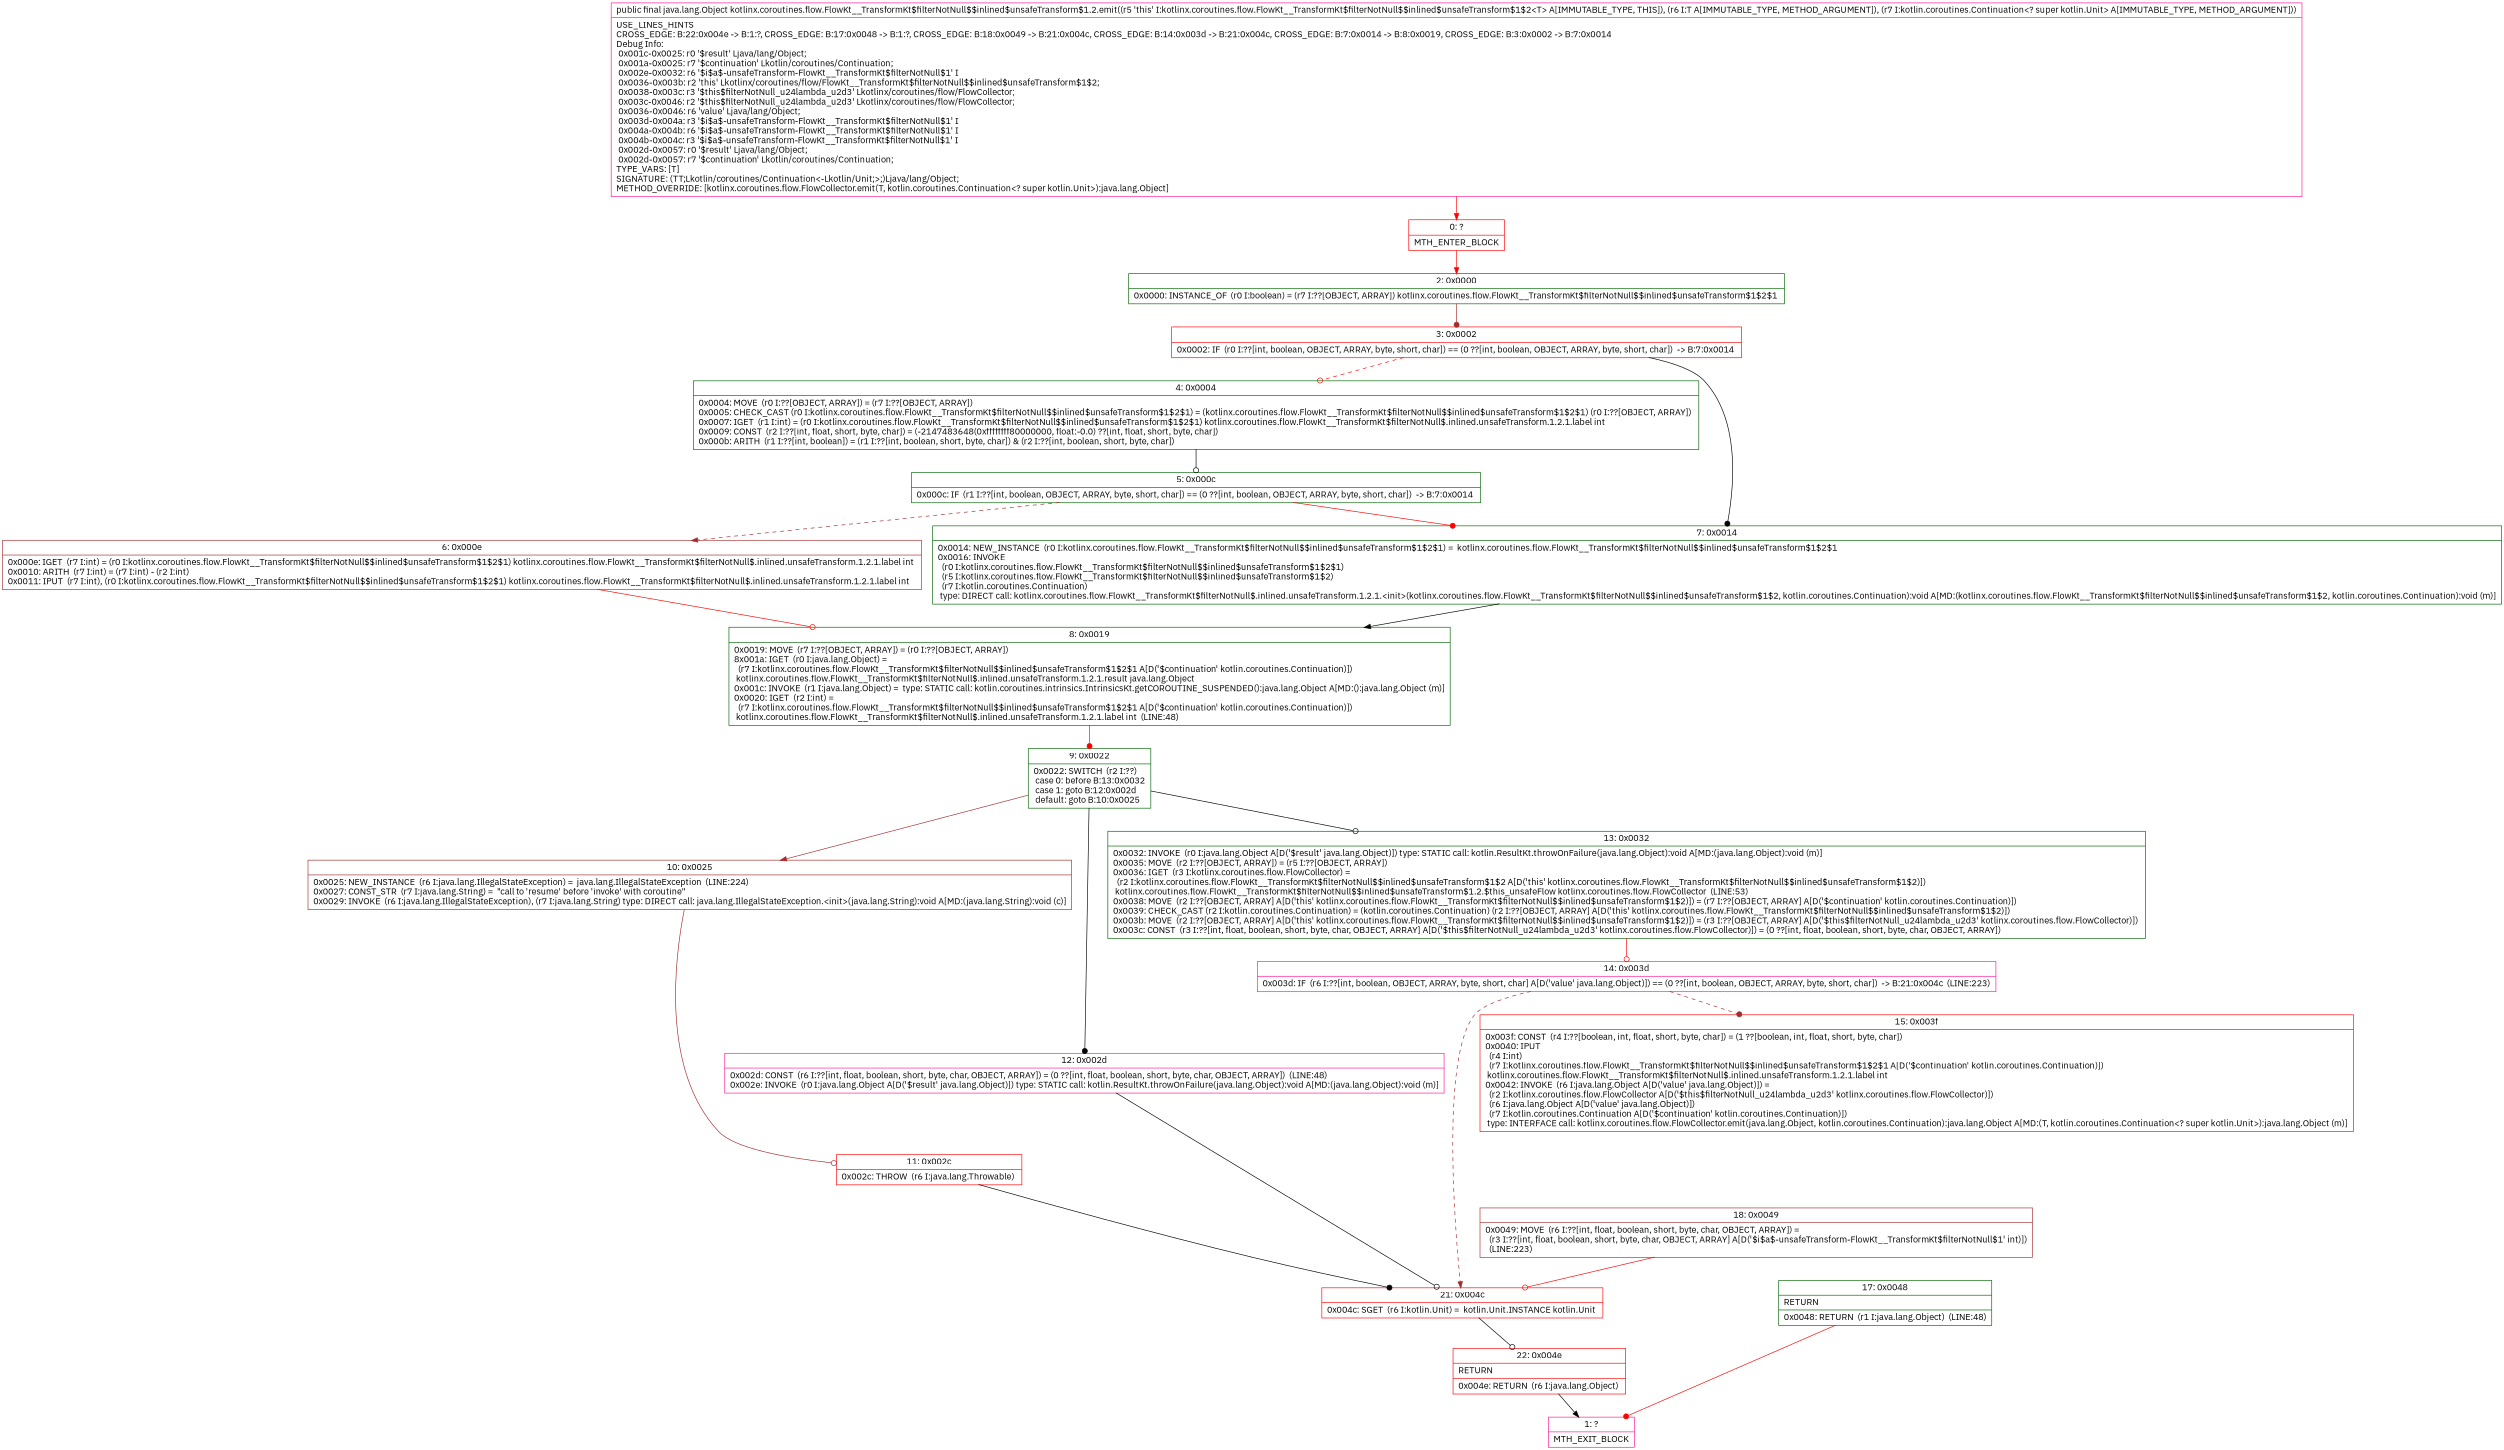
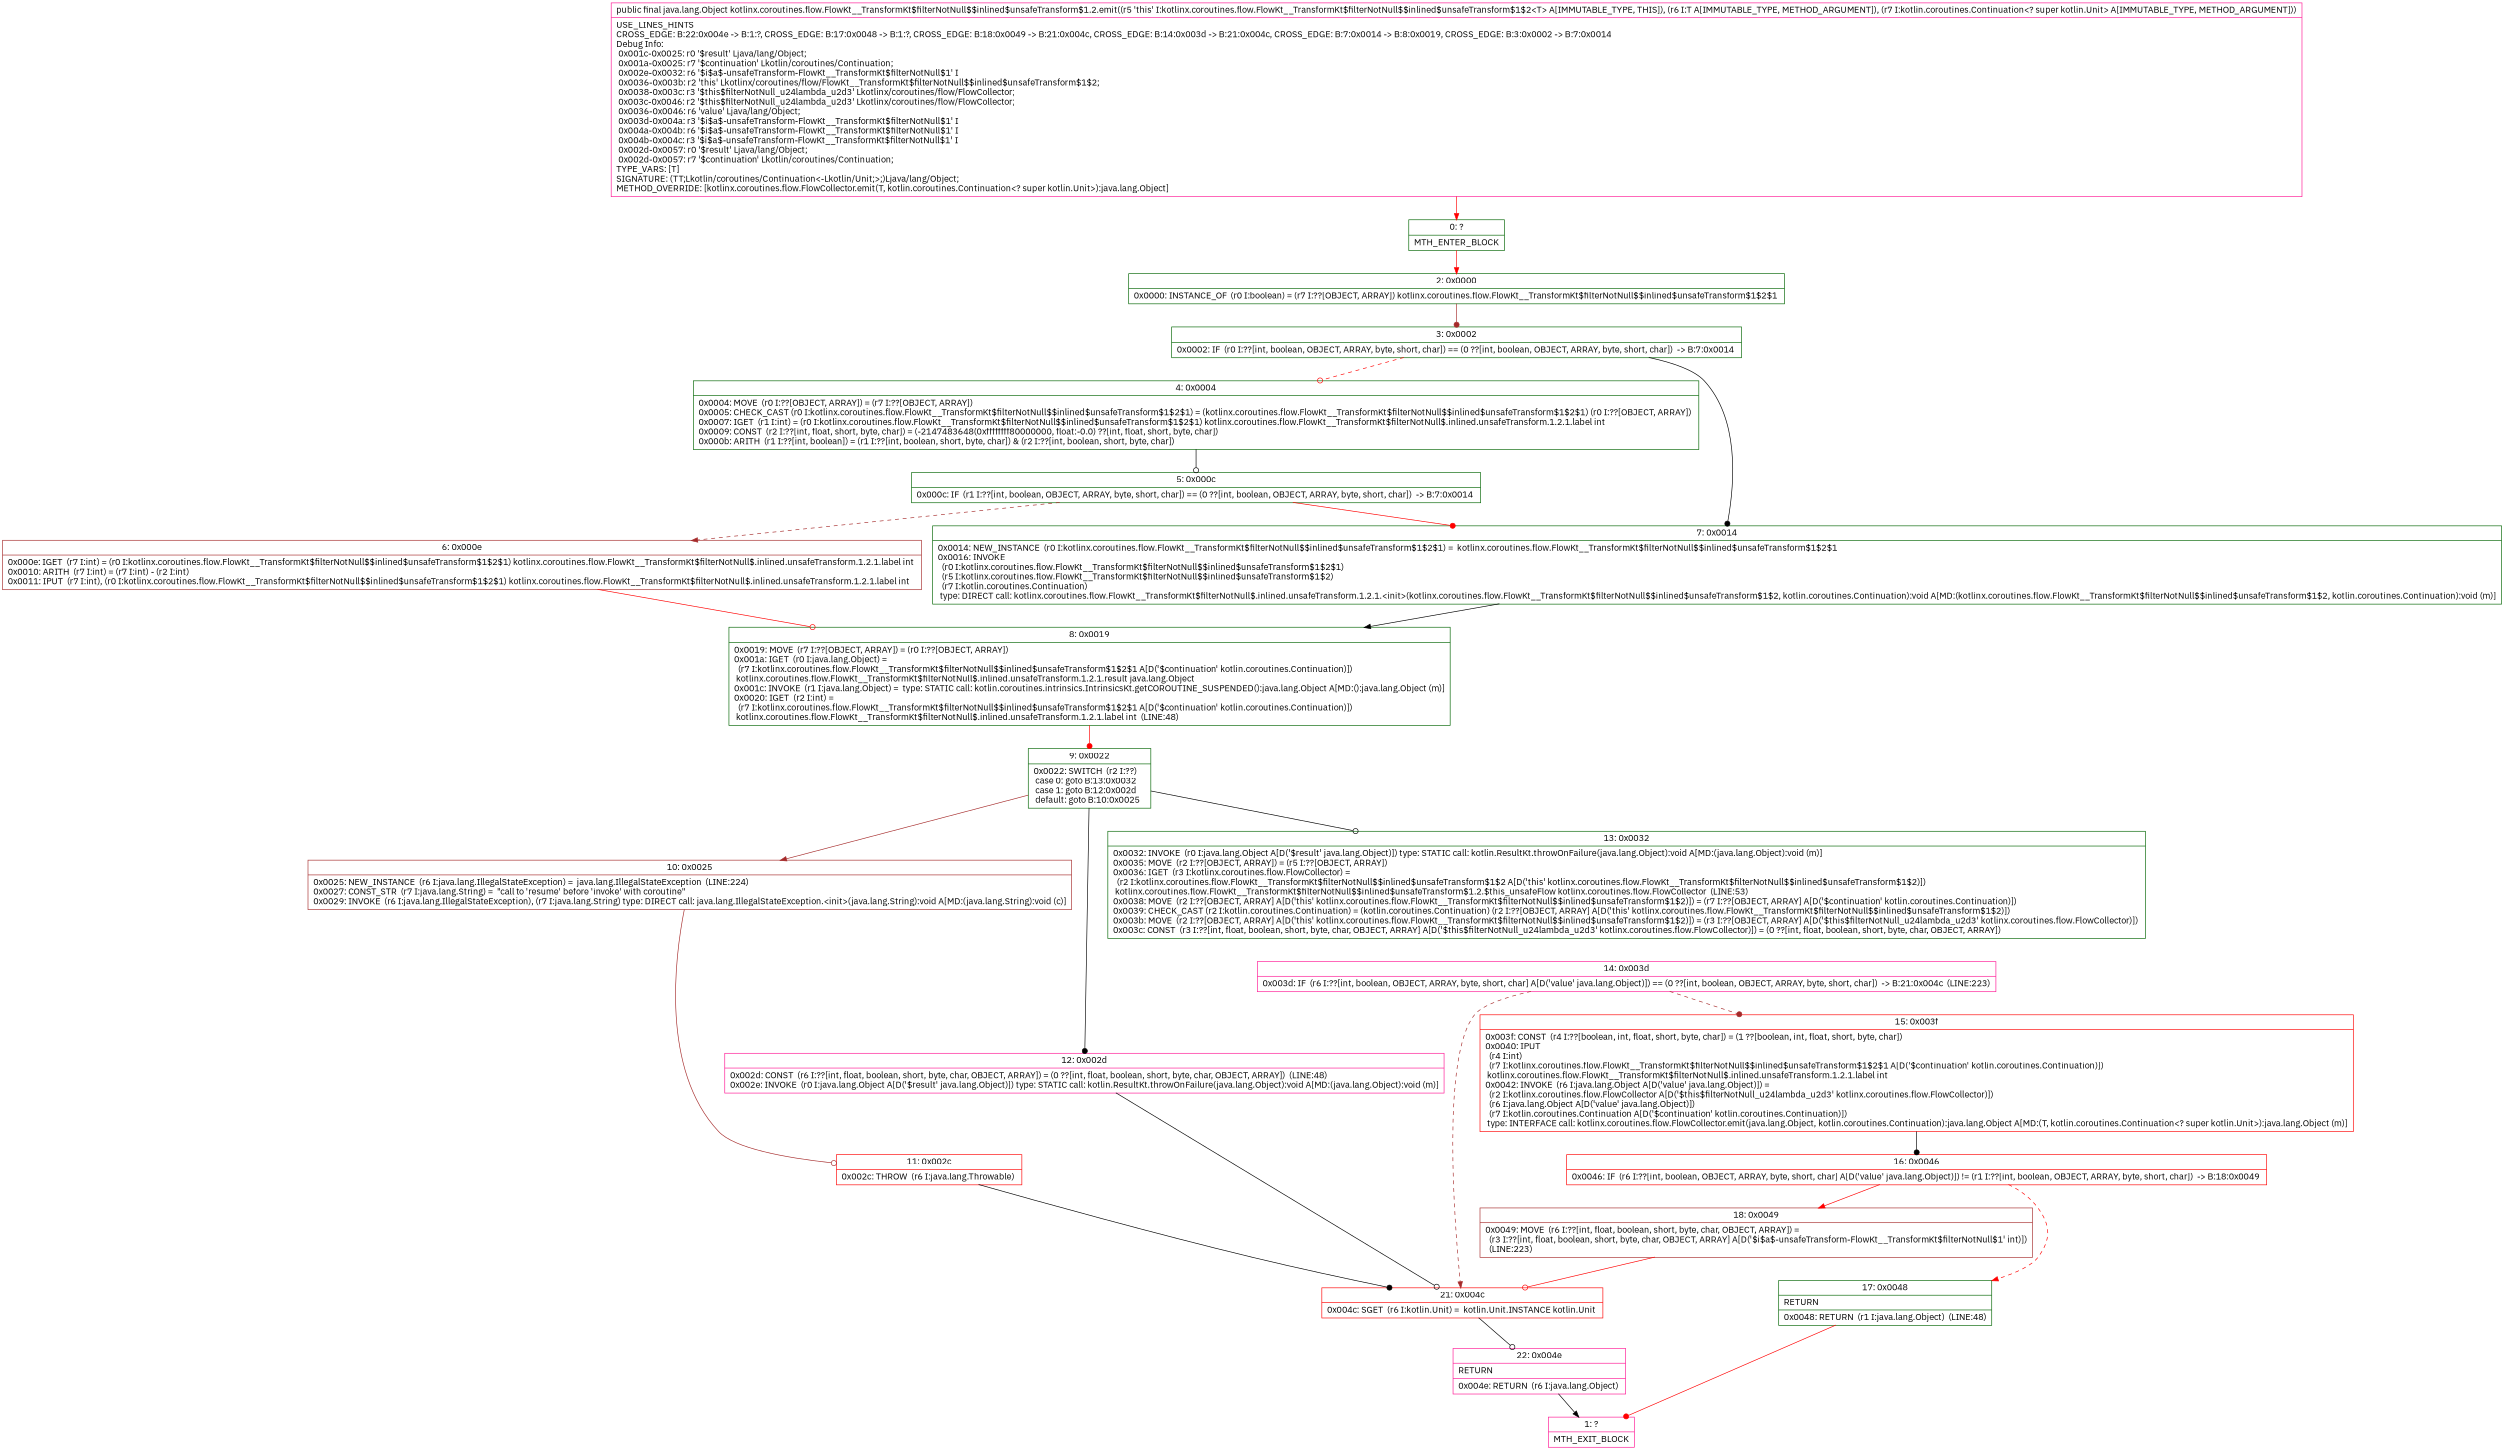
(1457, 235) -> (1457, 235)
(1457, 342) -> (1457, 342)
(812, 660) -> (812, 660)
(1090, 781) -> (1085, 781)
(1627, 947) -> none
none -> (1917, 1170)
(1539, 1371) -> (1539, 1371)
